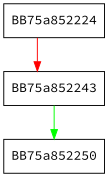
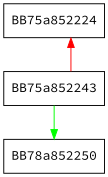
(37, 50) -> (71, 59)
(54, 156) -> (54, 156)
